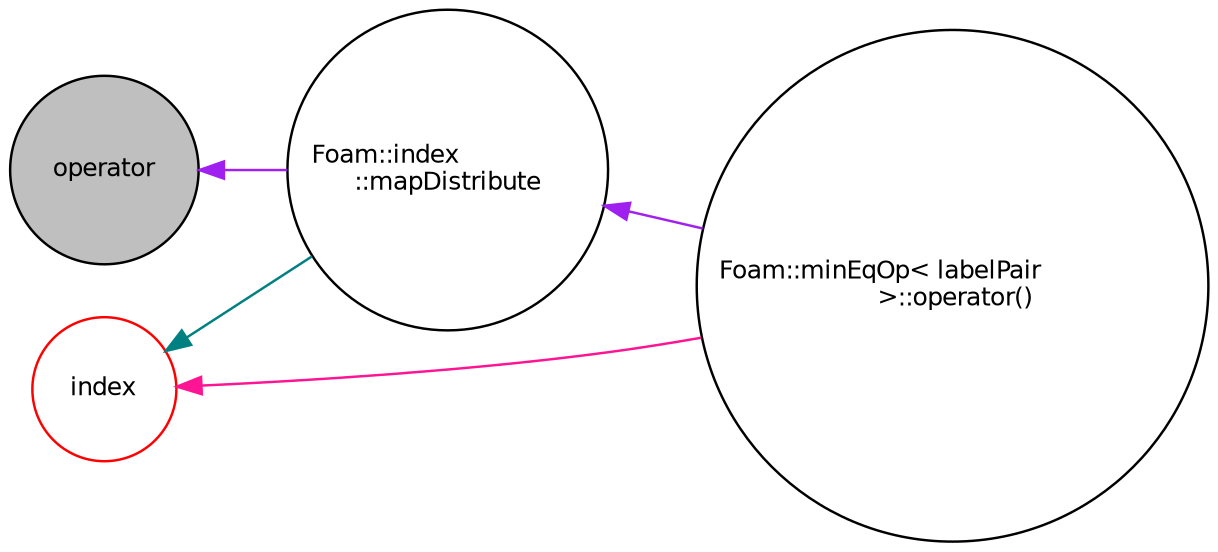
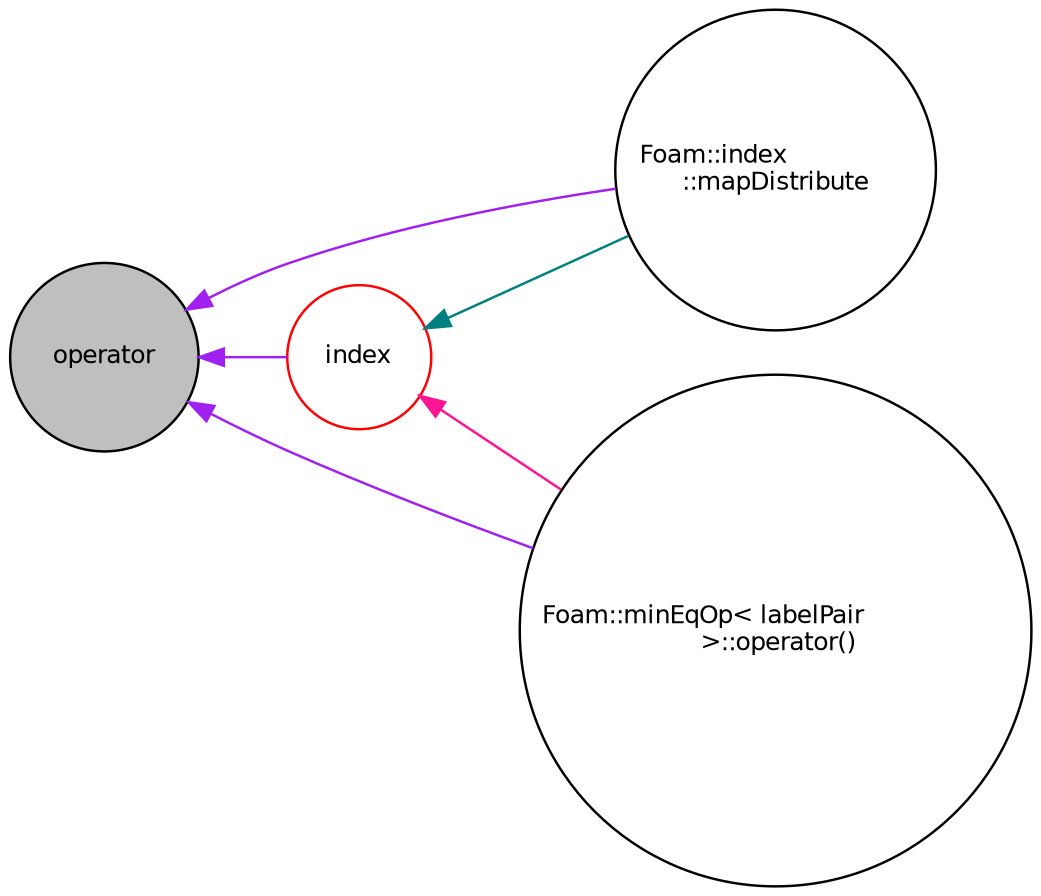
(666, 220) -> (370, 486)
none -> (256, 357)
